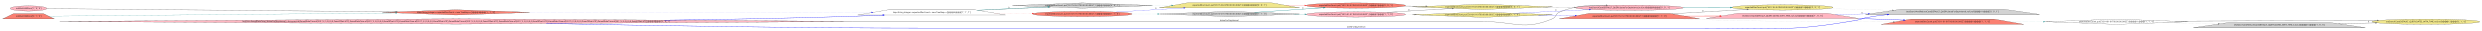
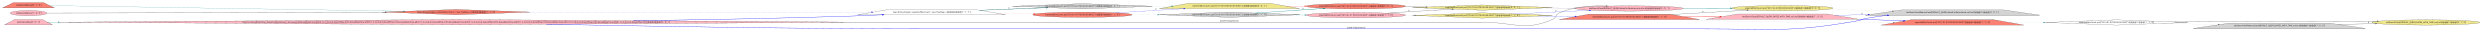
none -> (28, 22)
